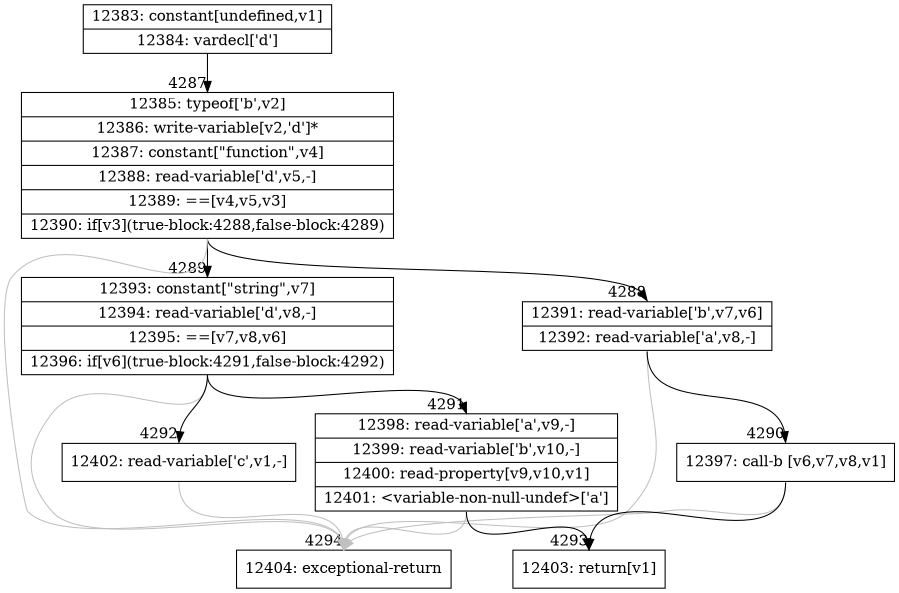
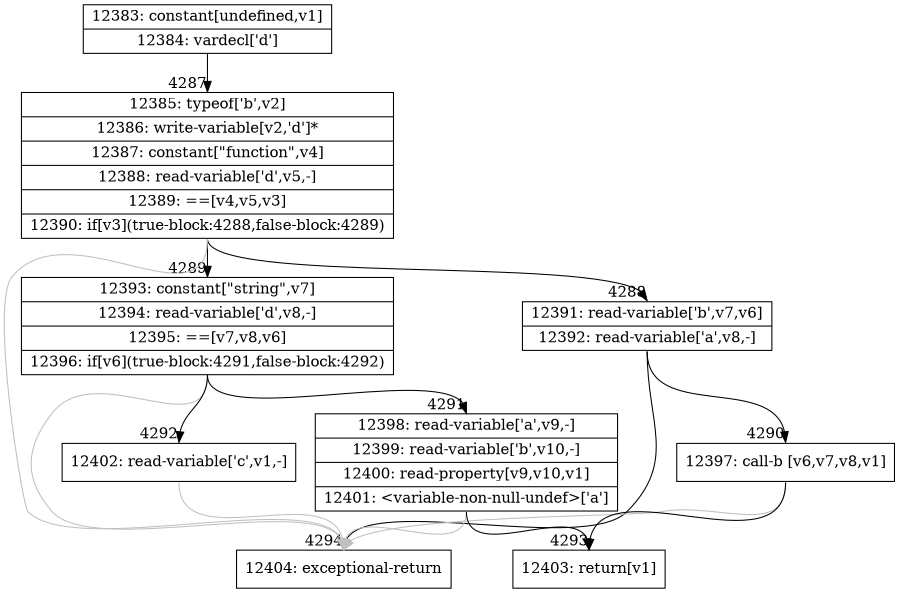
(633, 505) -> (633, 505)
